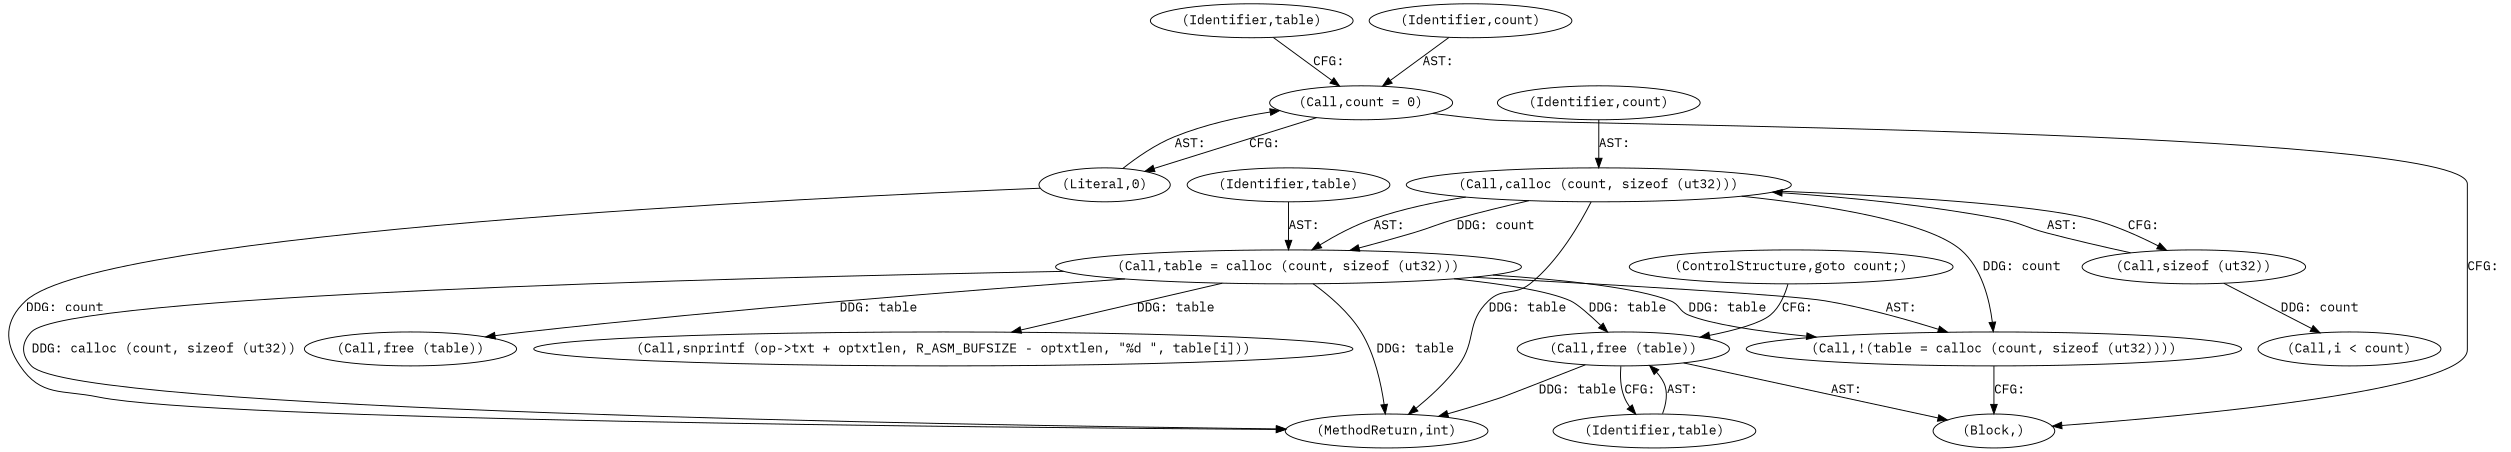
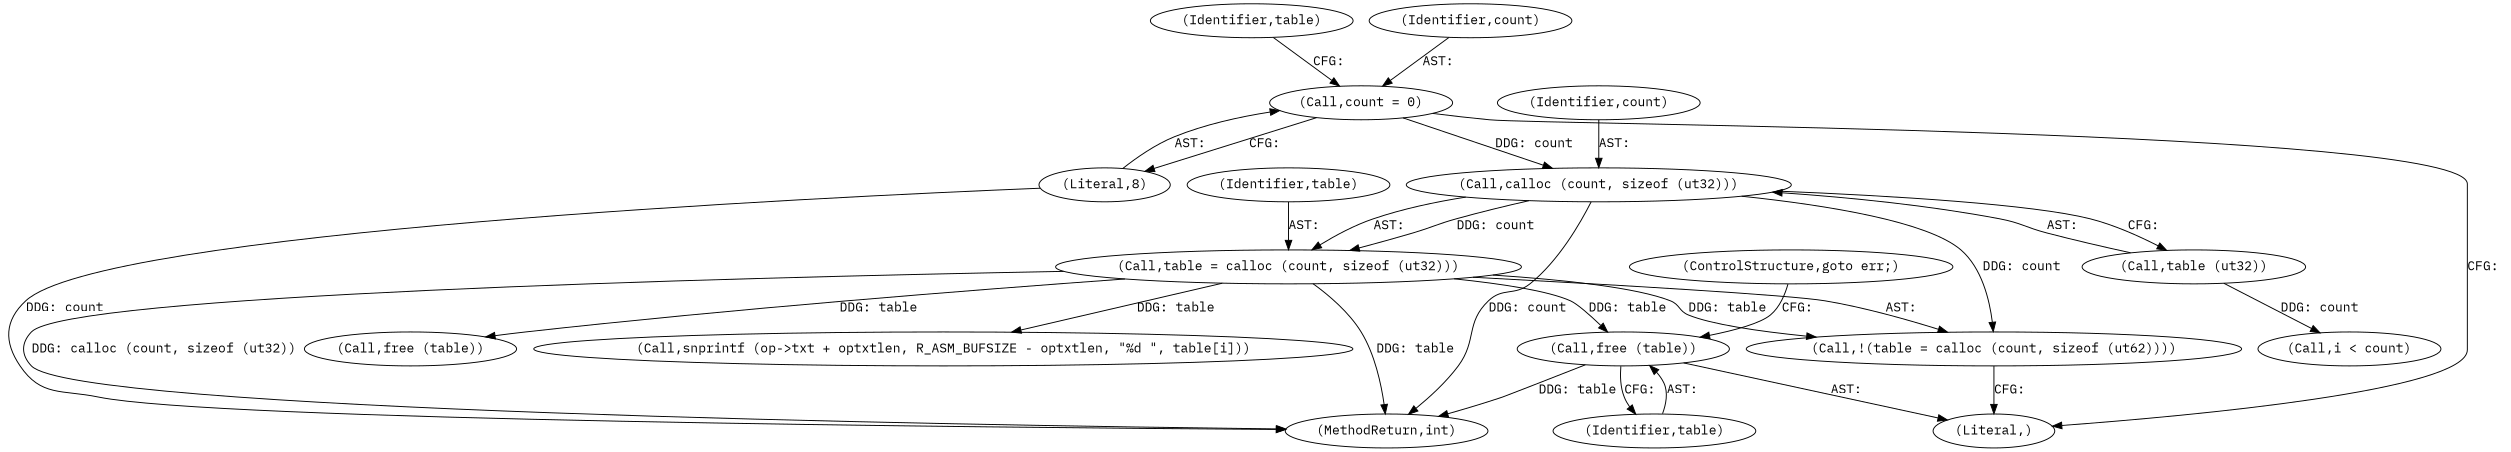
none -> (1473, 142)
(1105, 185) -> (1105, 185)
(1791, 267) -> (1791, 267)
(2194, 267) -> (2194, 267)
(1528, 308) -> (1528, 308)
(1994, 349) -> (1994, 349)
(1994, 431) -> (1994, 431)
